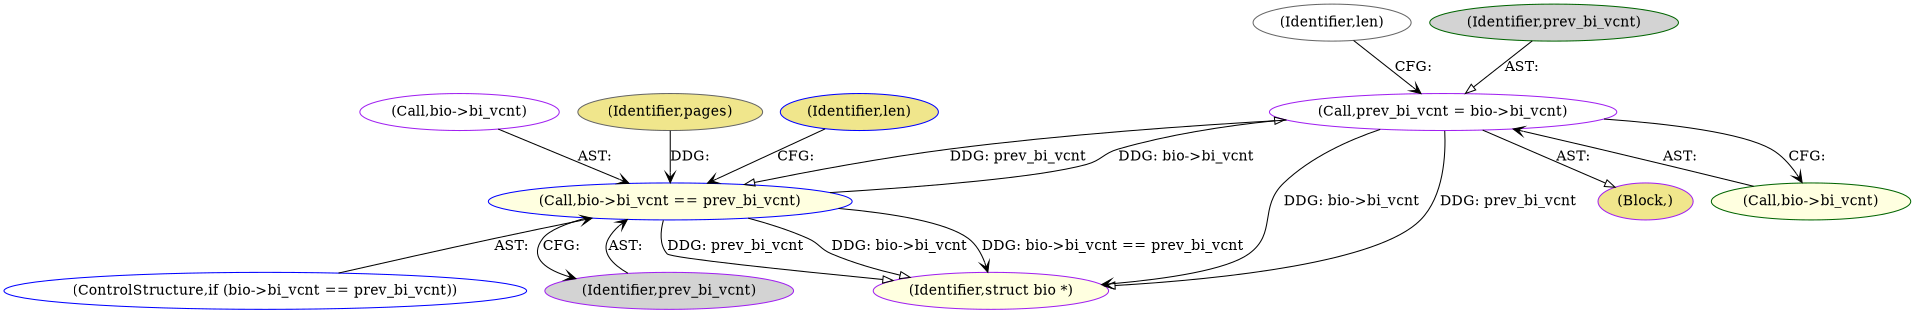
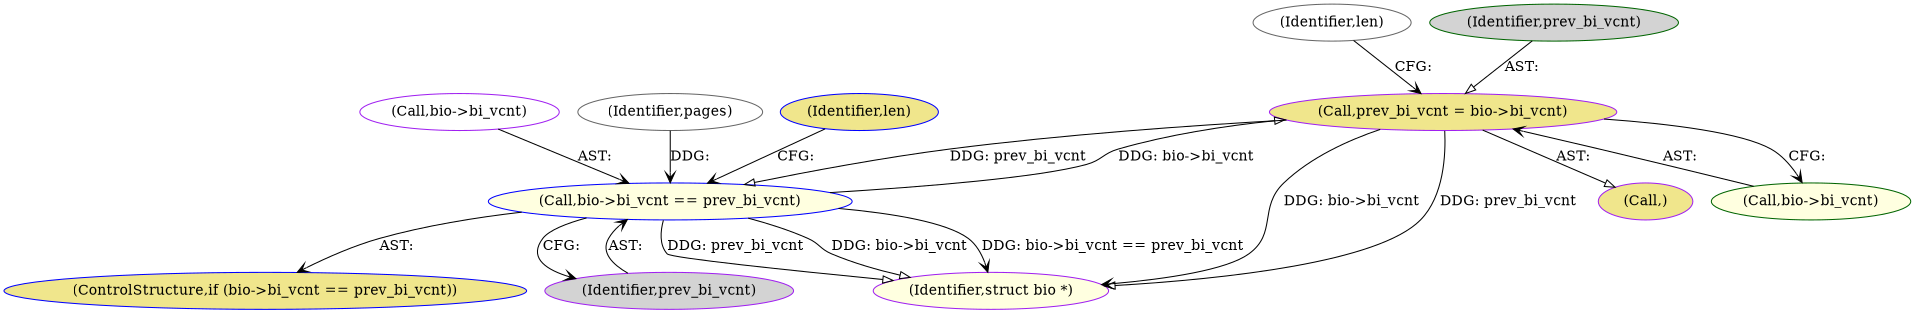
(670, 112) -> (670, 112)
(1443, 112) -> (1443, 112)
(1646, 201) -> (1646, 201)
(460, 246) -> (412, 230)
(265, 291) -> (265, 291)
